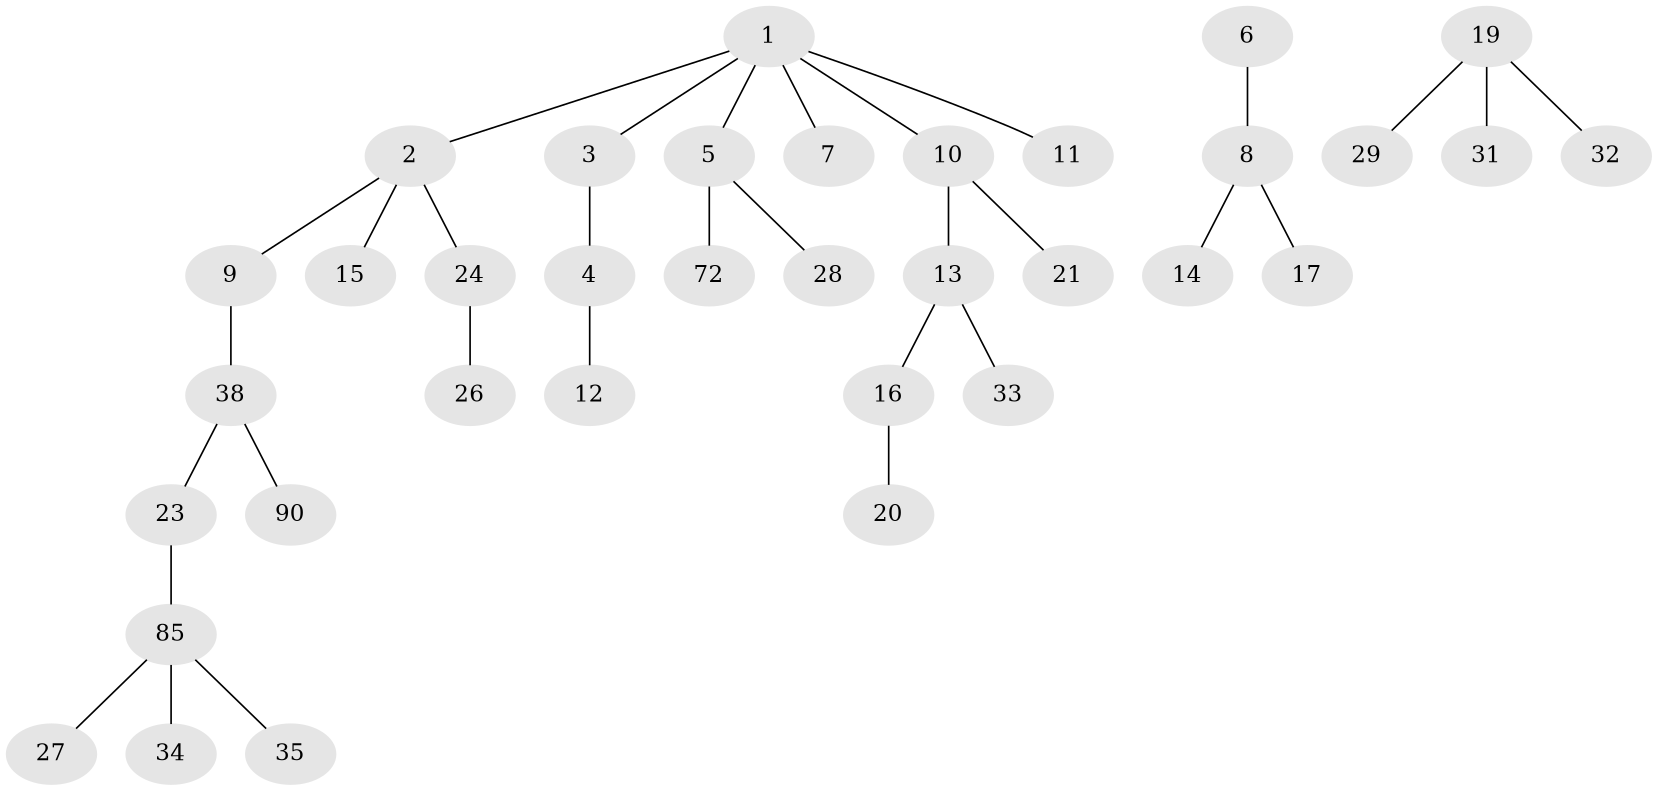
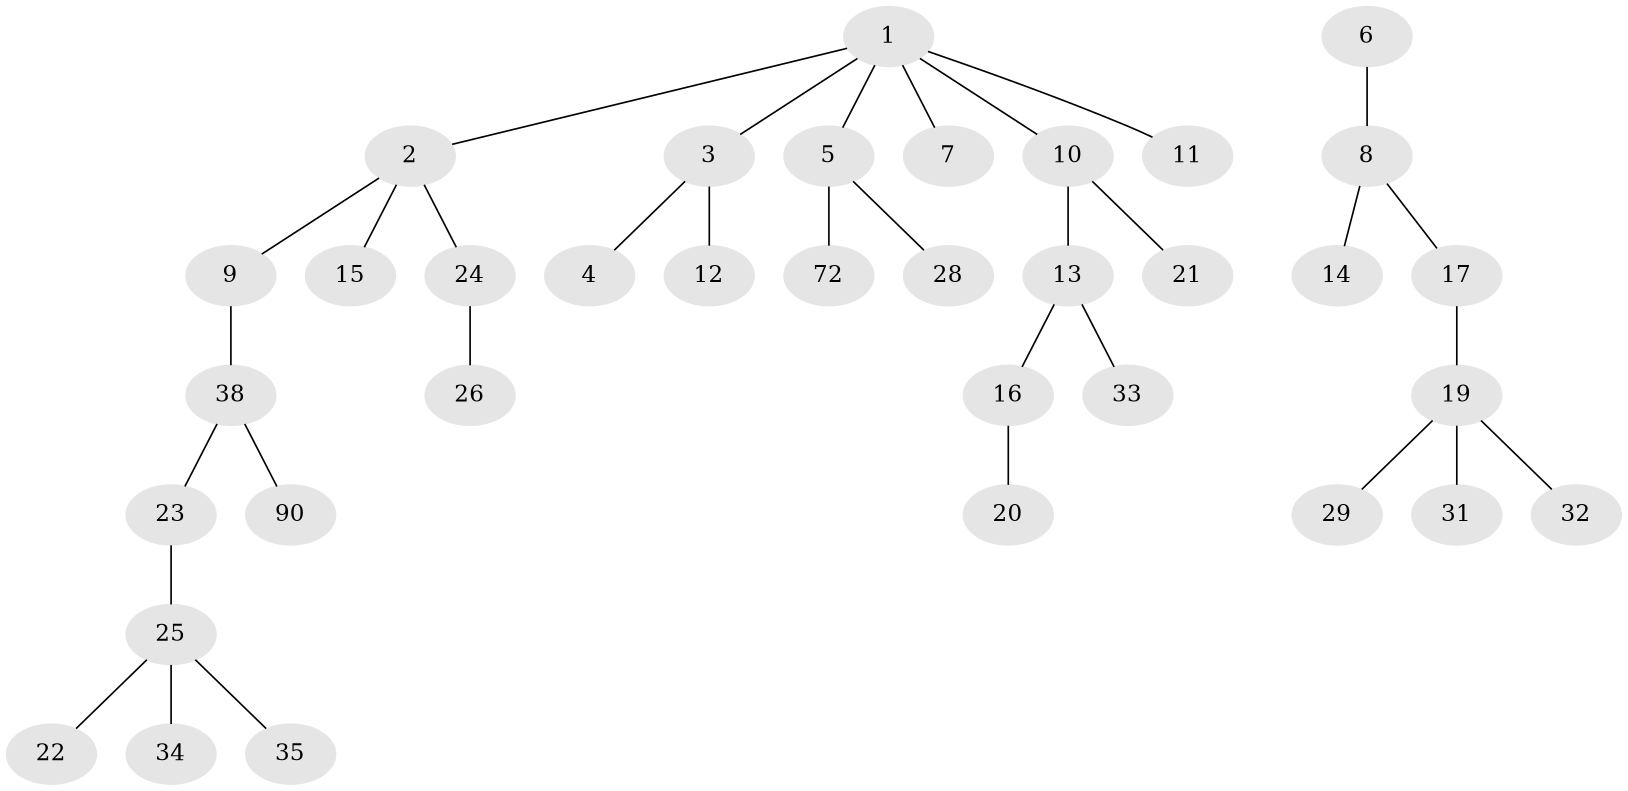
(590, 336) -> (709, 216)
none -> (1457, 336)
(171, 635) -> (171, 635)
(51, 754) -> (51, 754)
